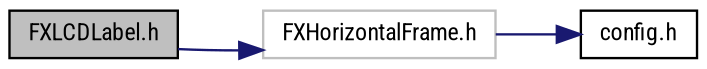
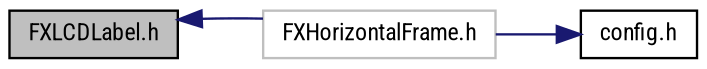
(208, 50) -> (232, 18)
